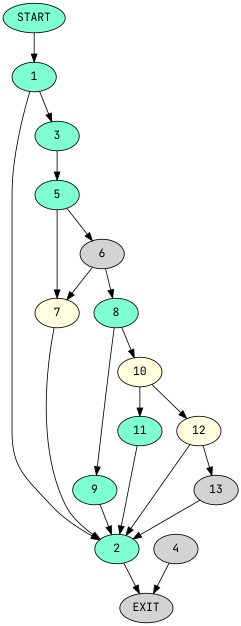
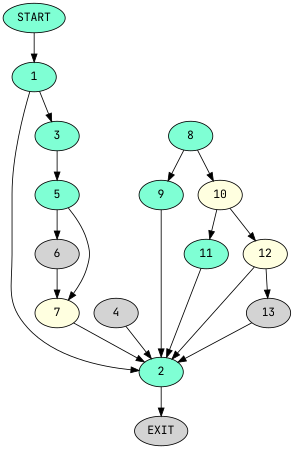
(108, 279) -> none
(163, 575) -> (136, 339)
